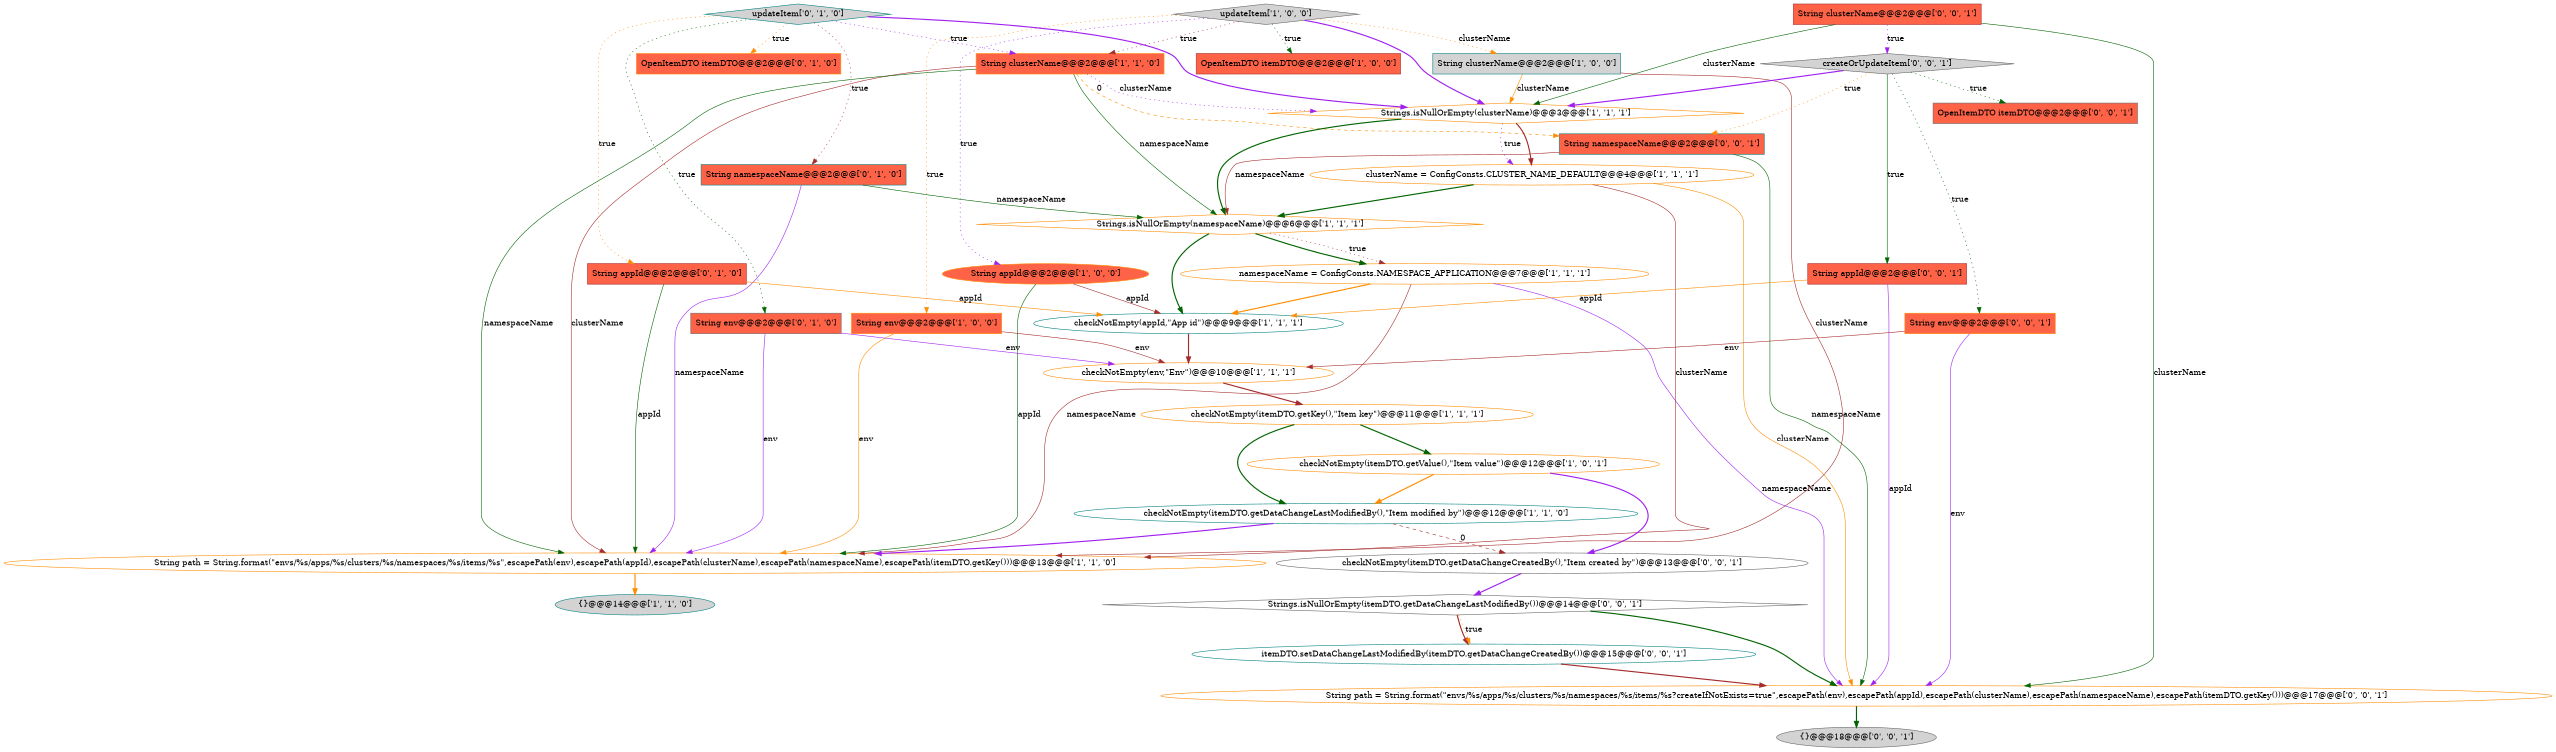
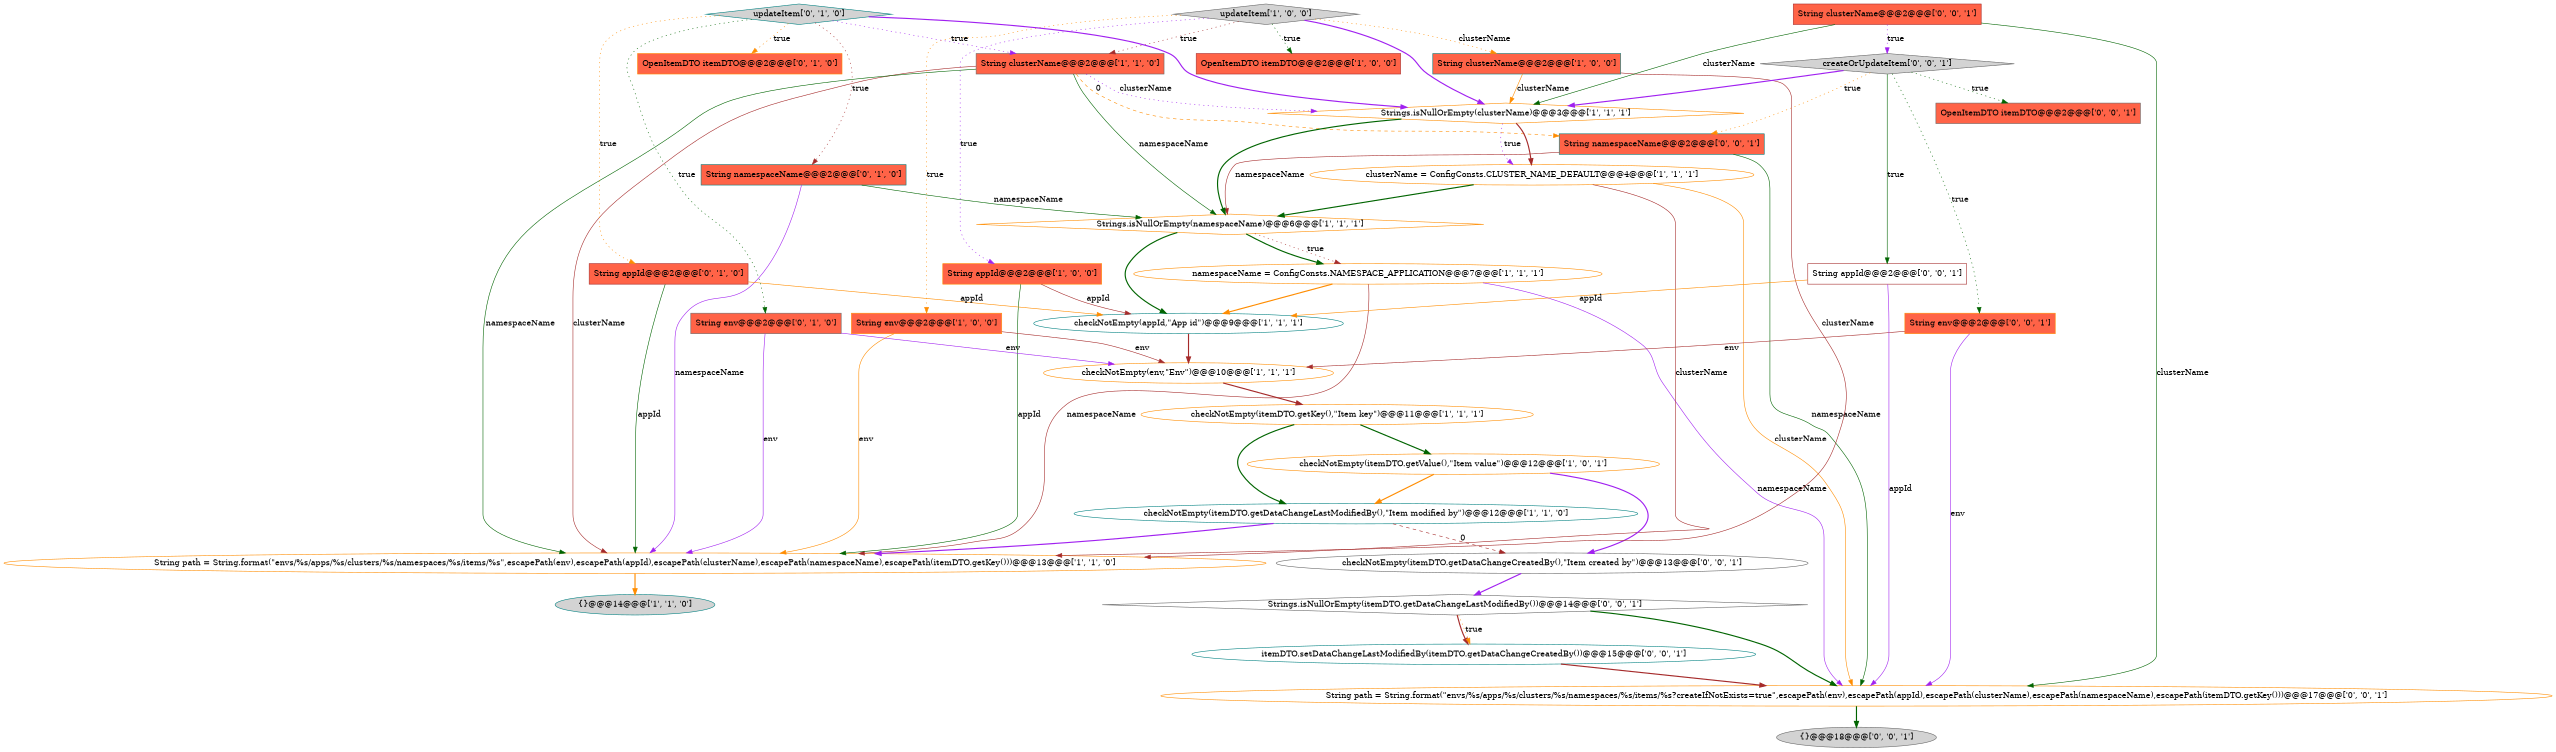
(1070, 64) -> (1070, 64)
(1527, 64) -> (1527, 64)
(1046, 274) -> (1022, 274)
(1887, 274) -> (1887, 274)
